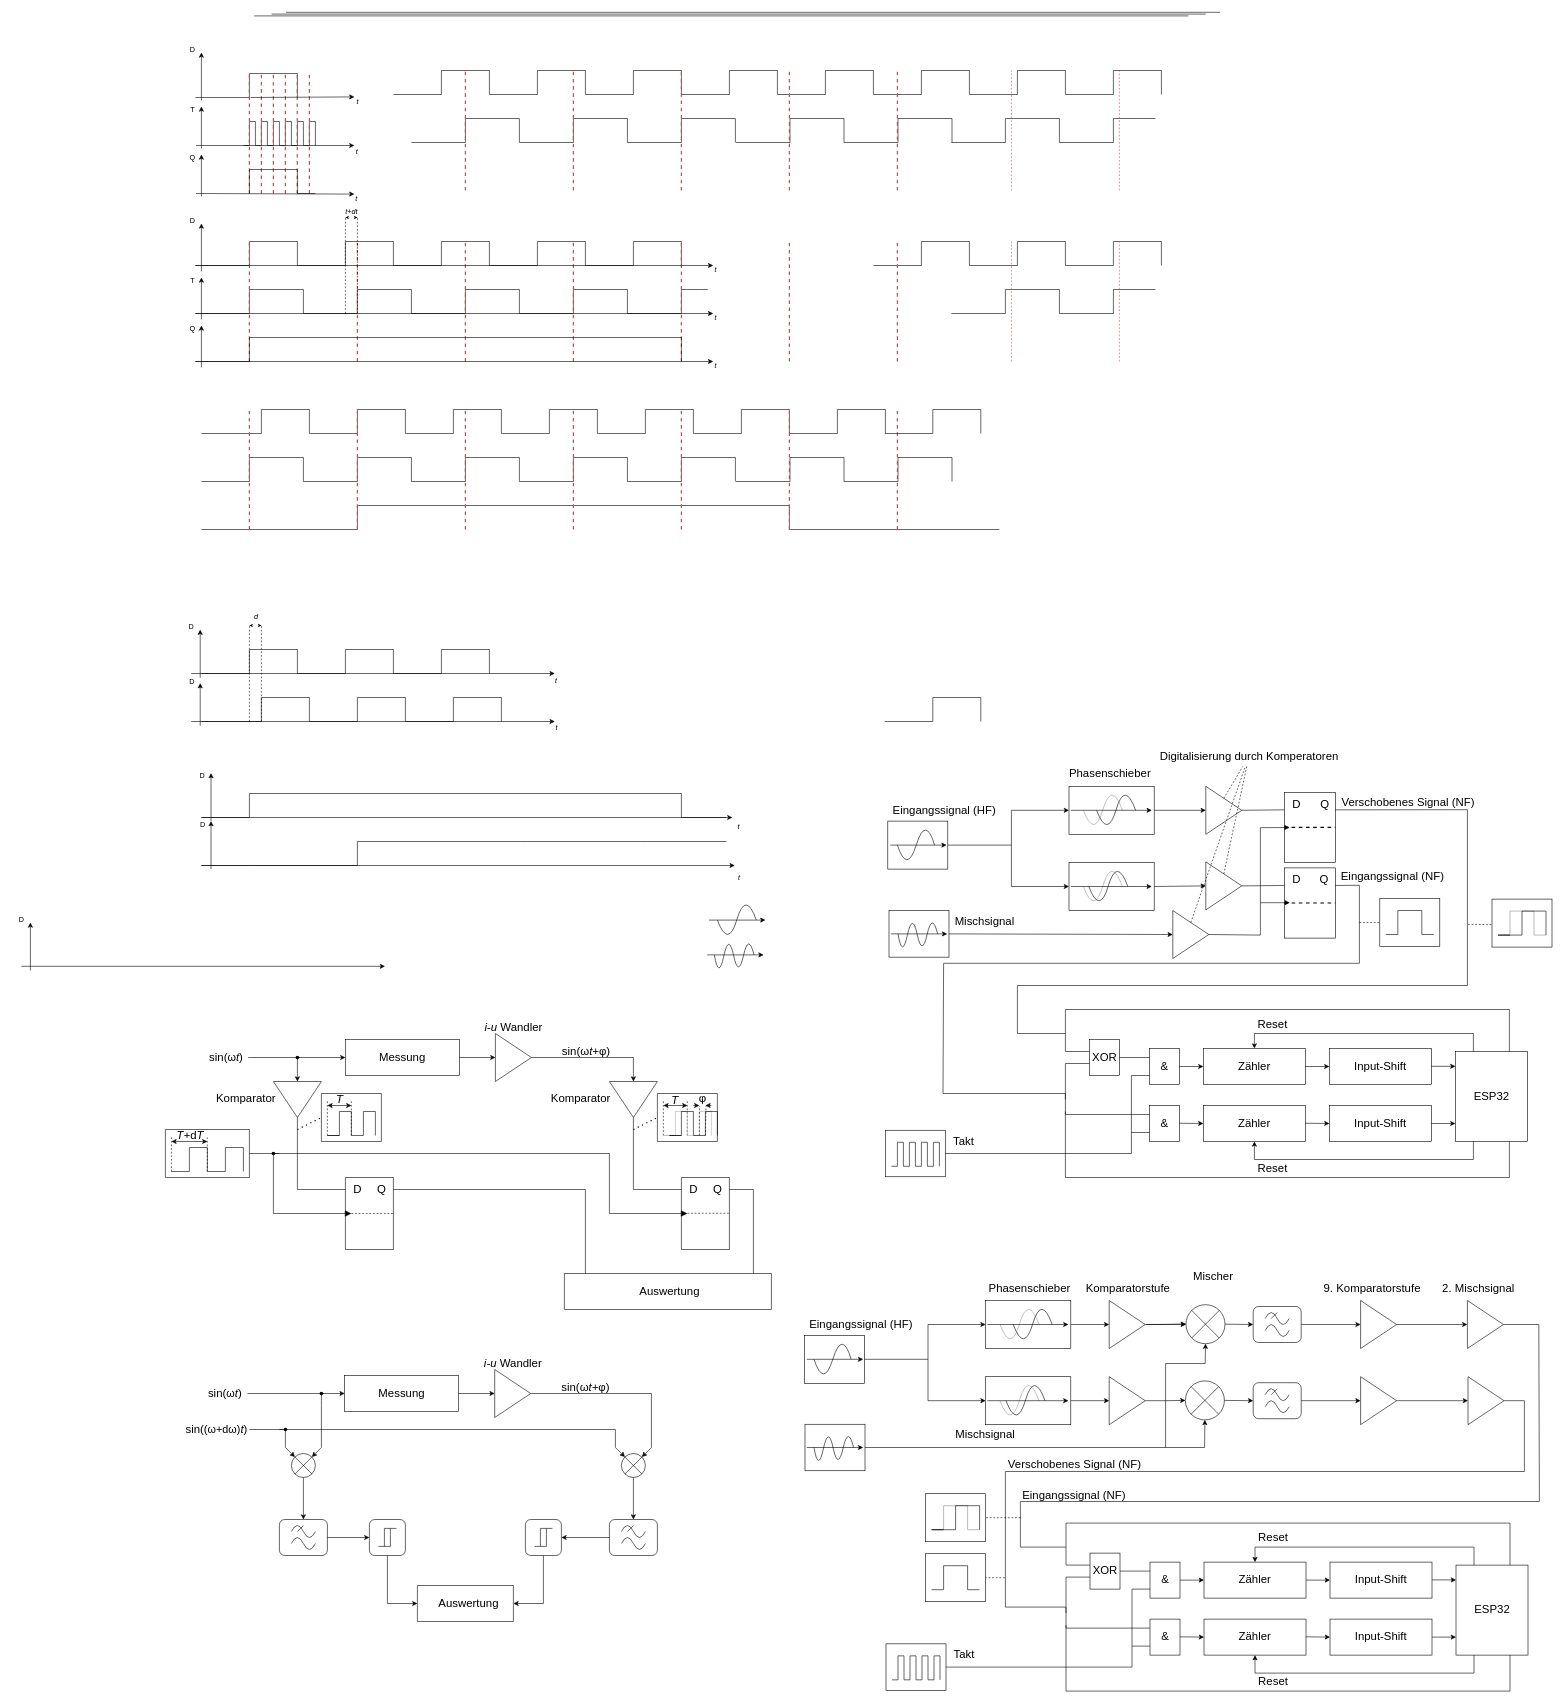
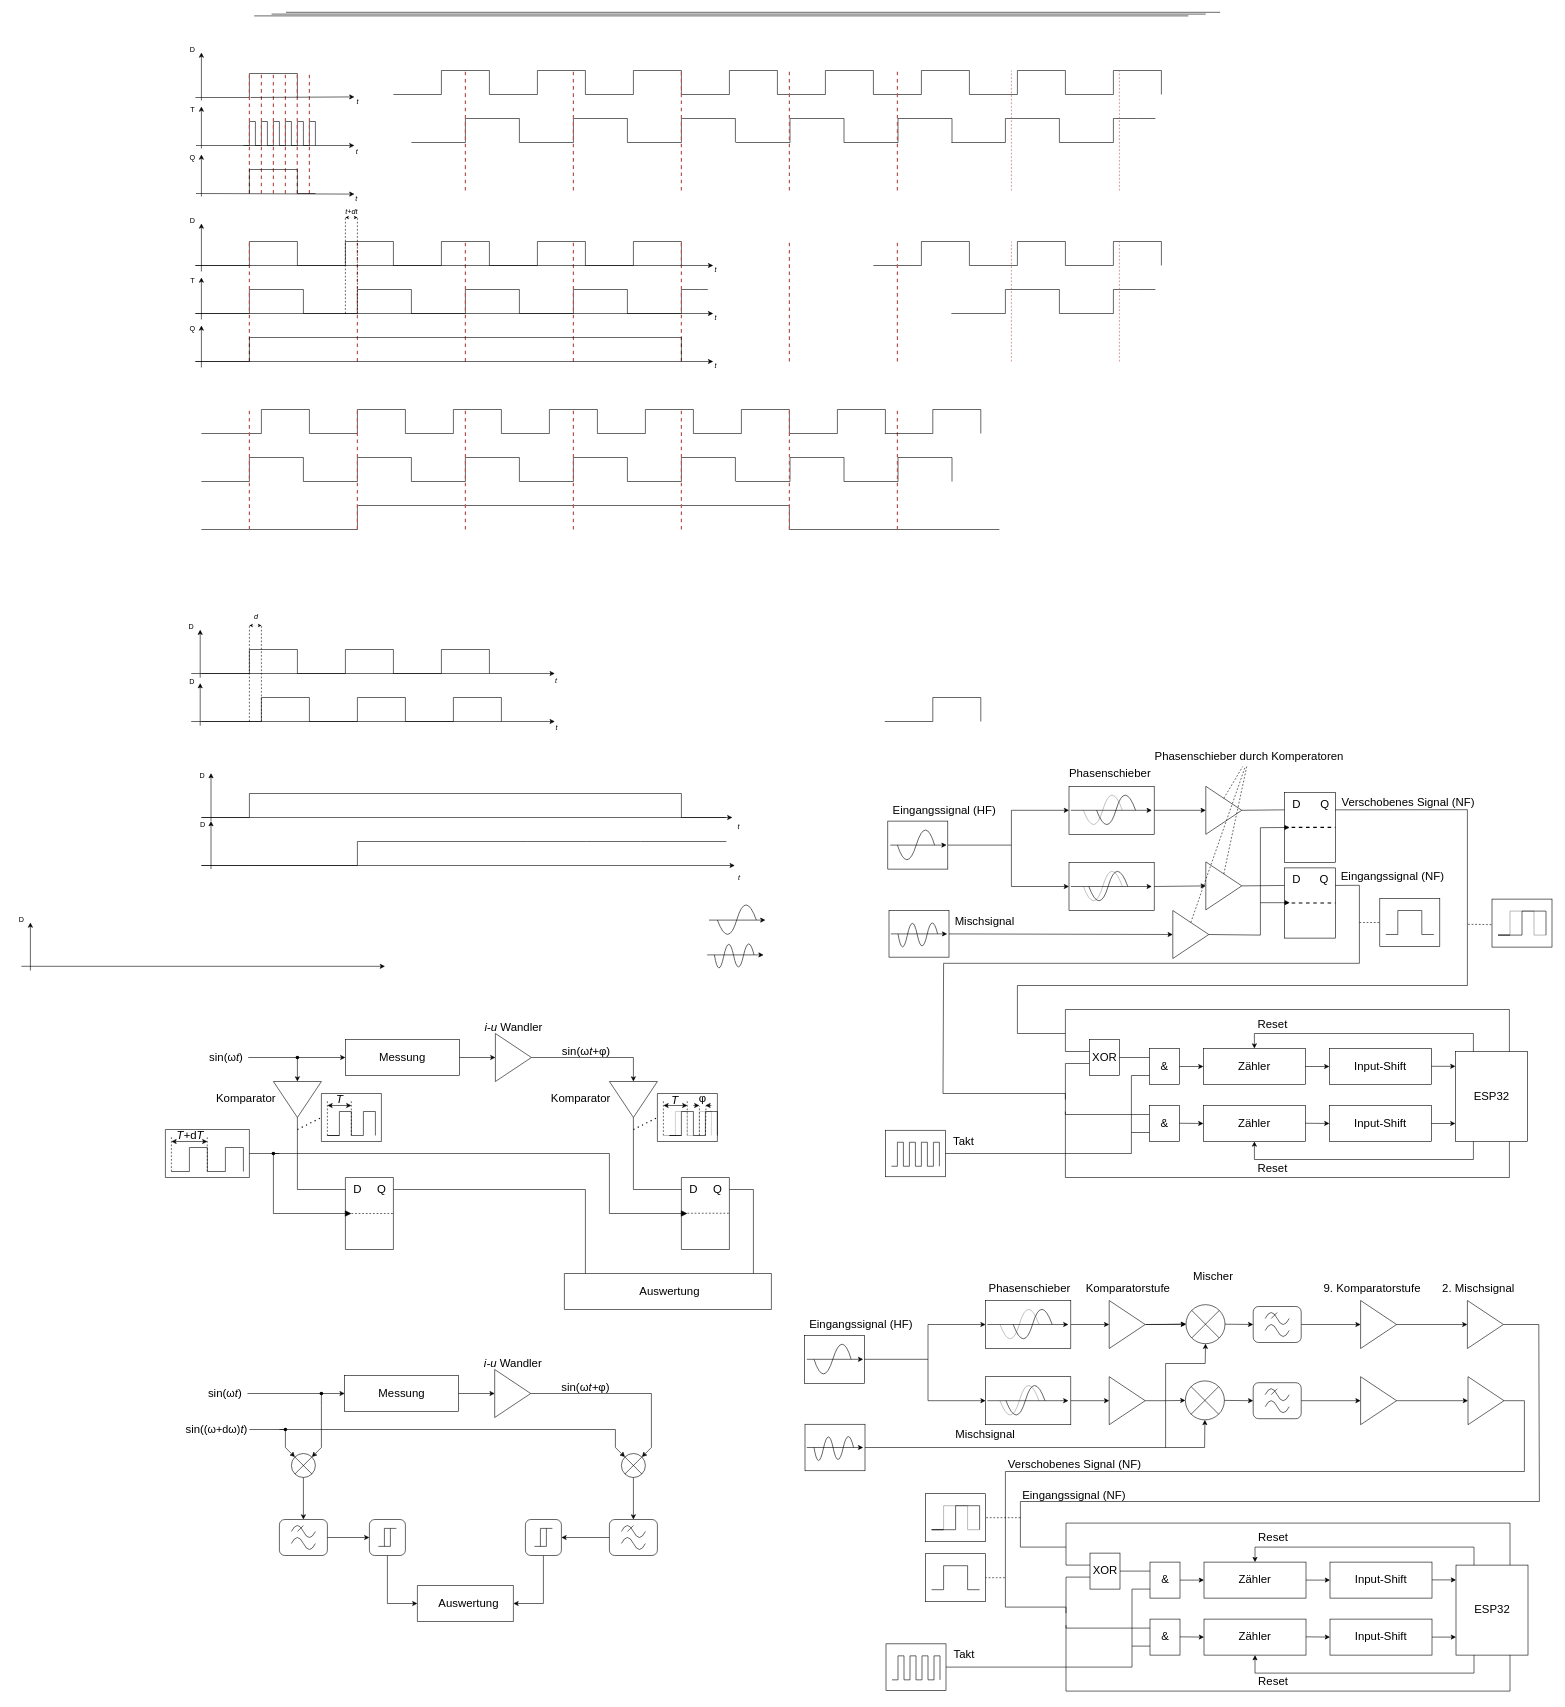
(1249, 756) -> (1249, 756)
